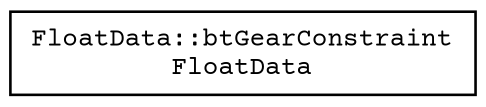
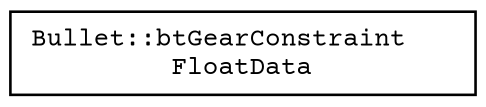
(243, 53) -> (243, 53)
